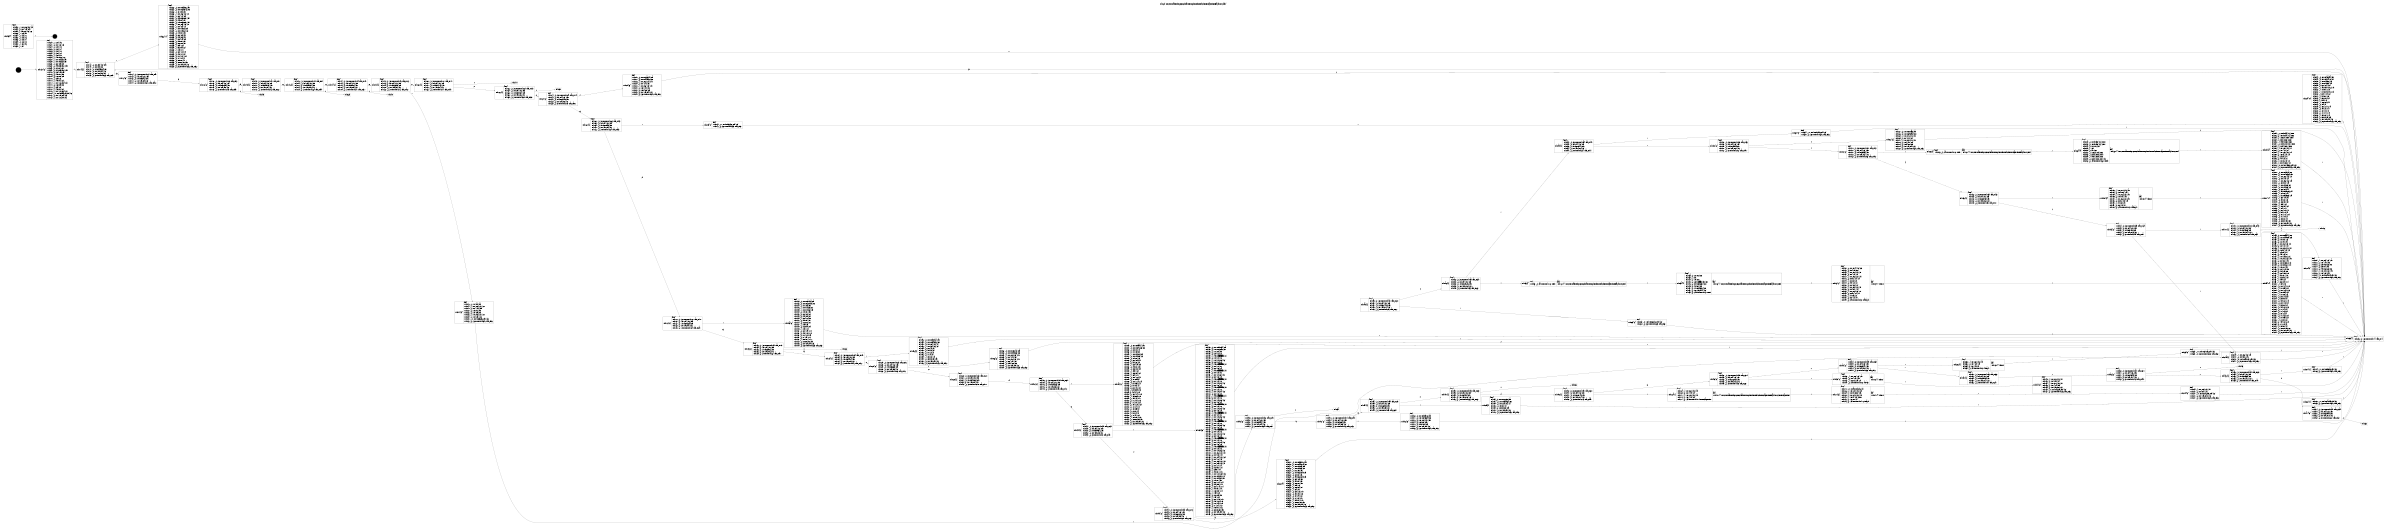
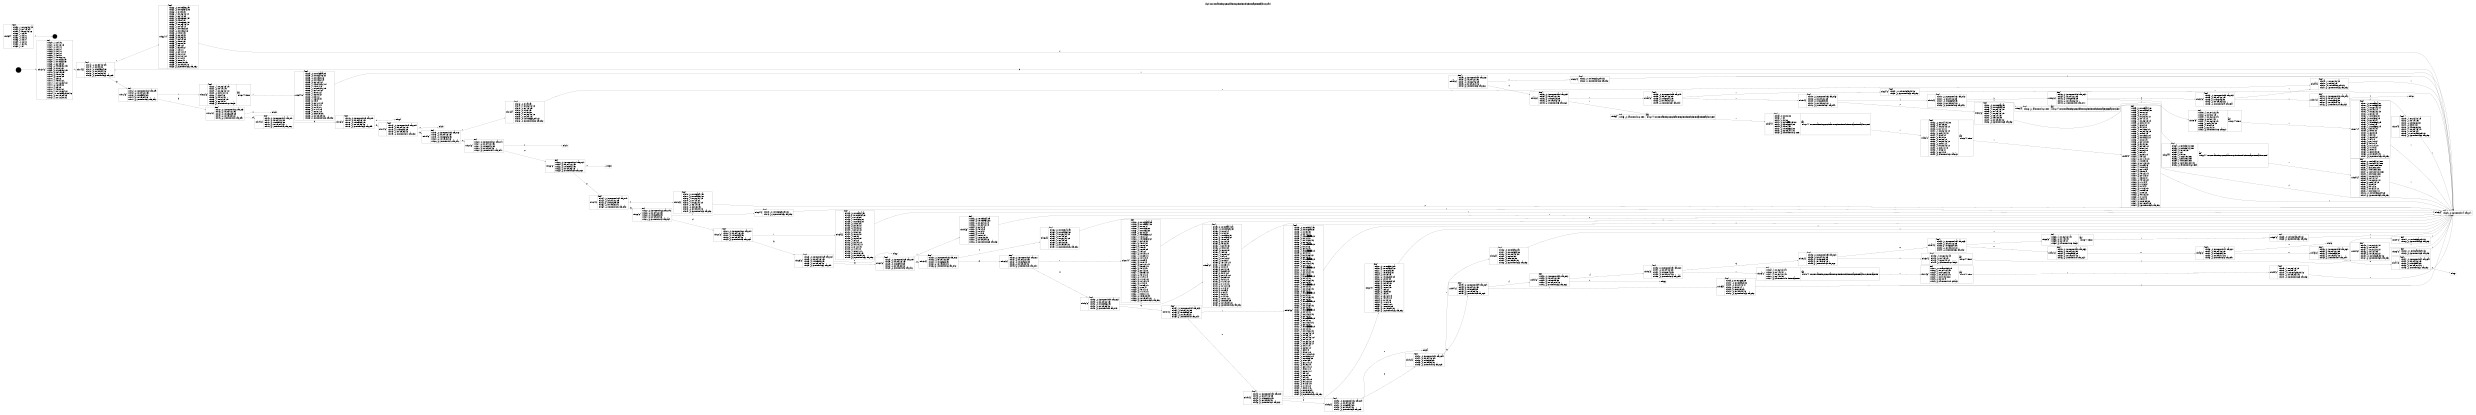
none -> (225, 95)
none -> (1141, 261)
